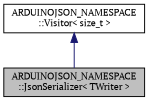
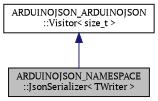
(74, 19) -> (79, 19)
